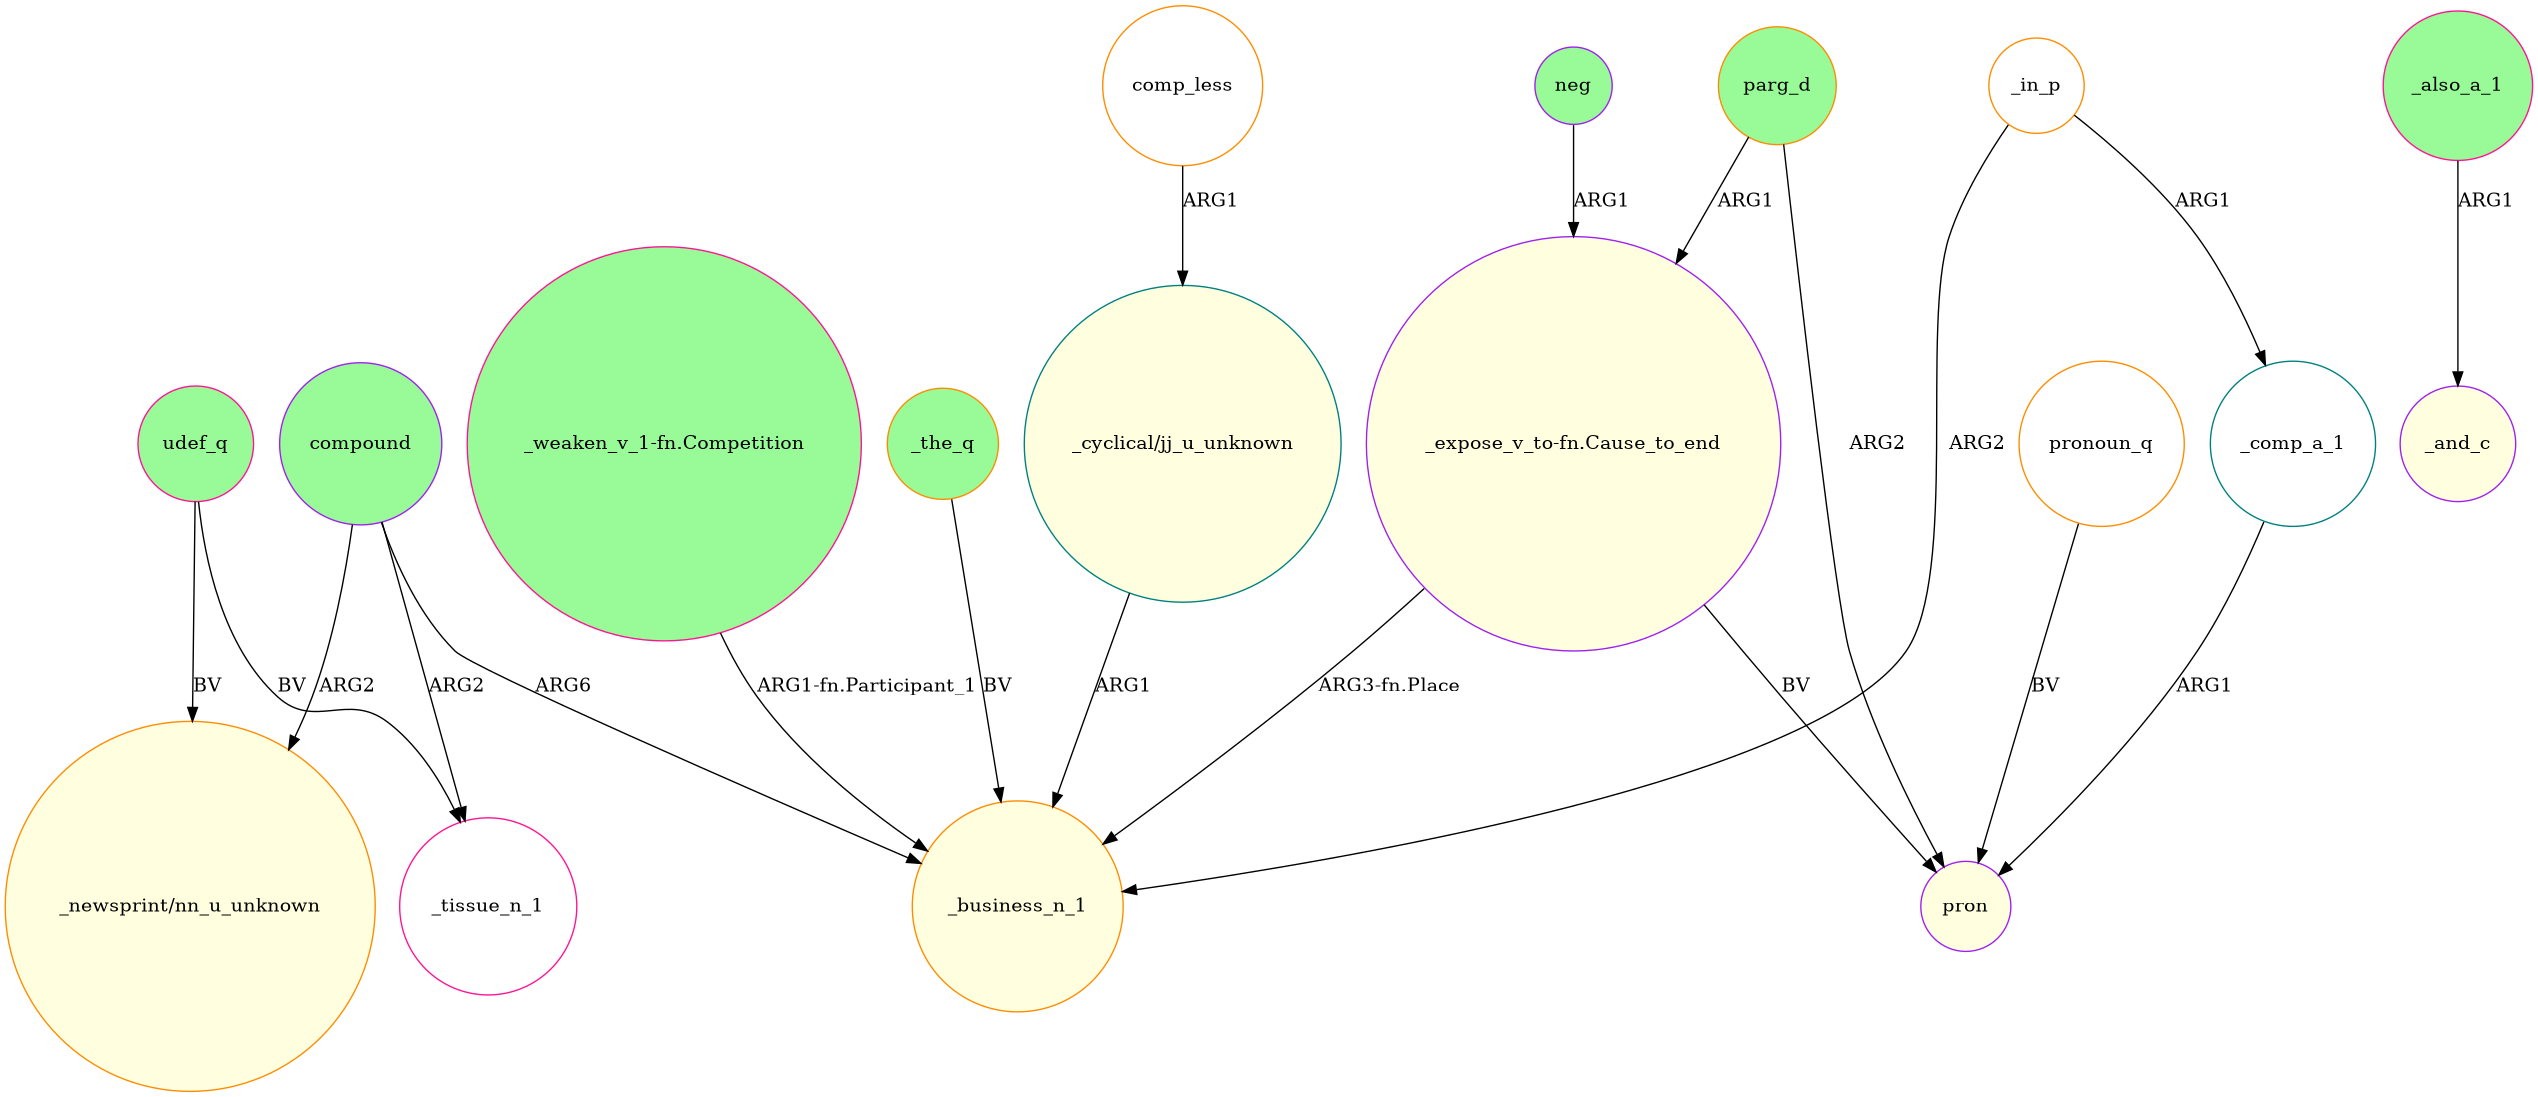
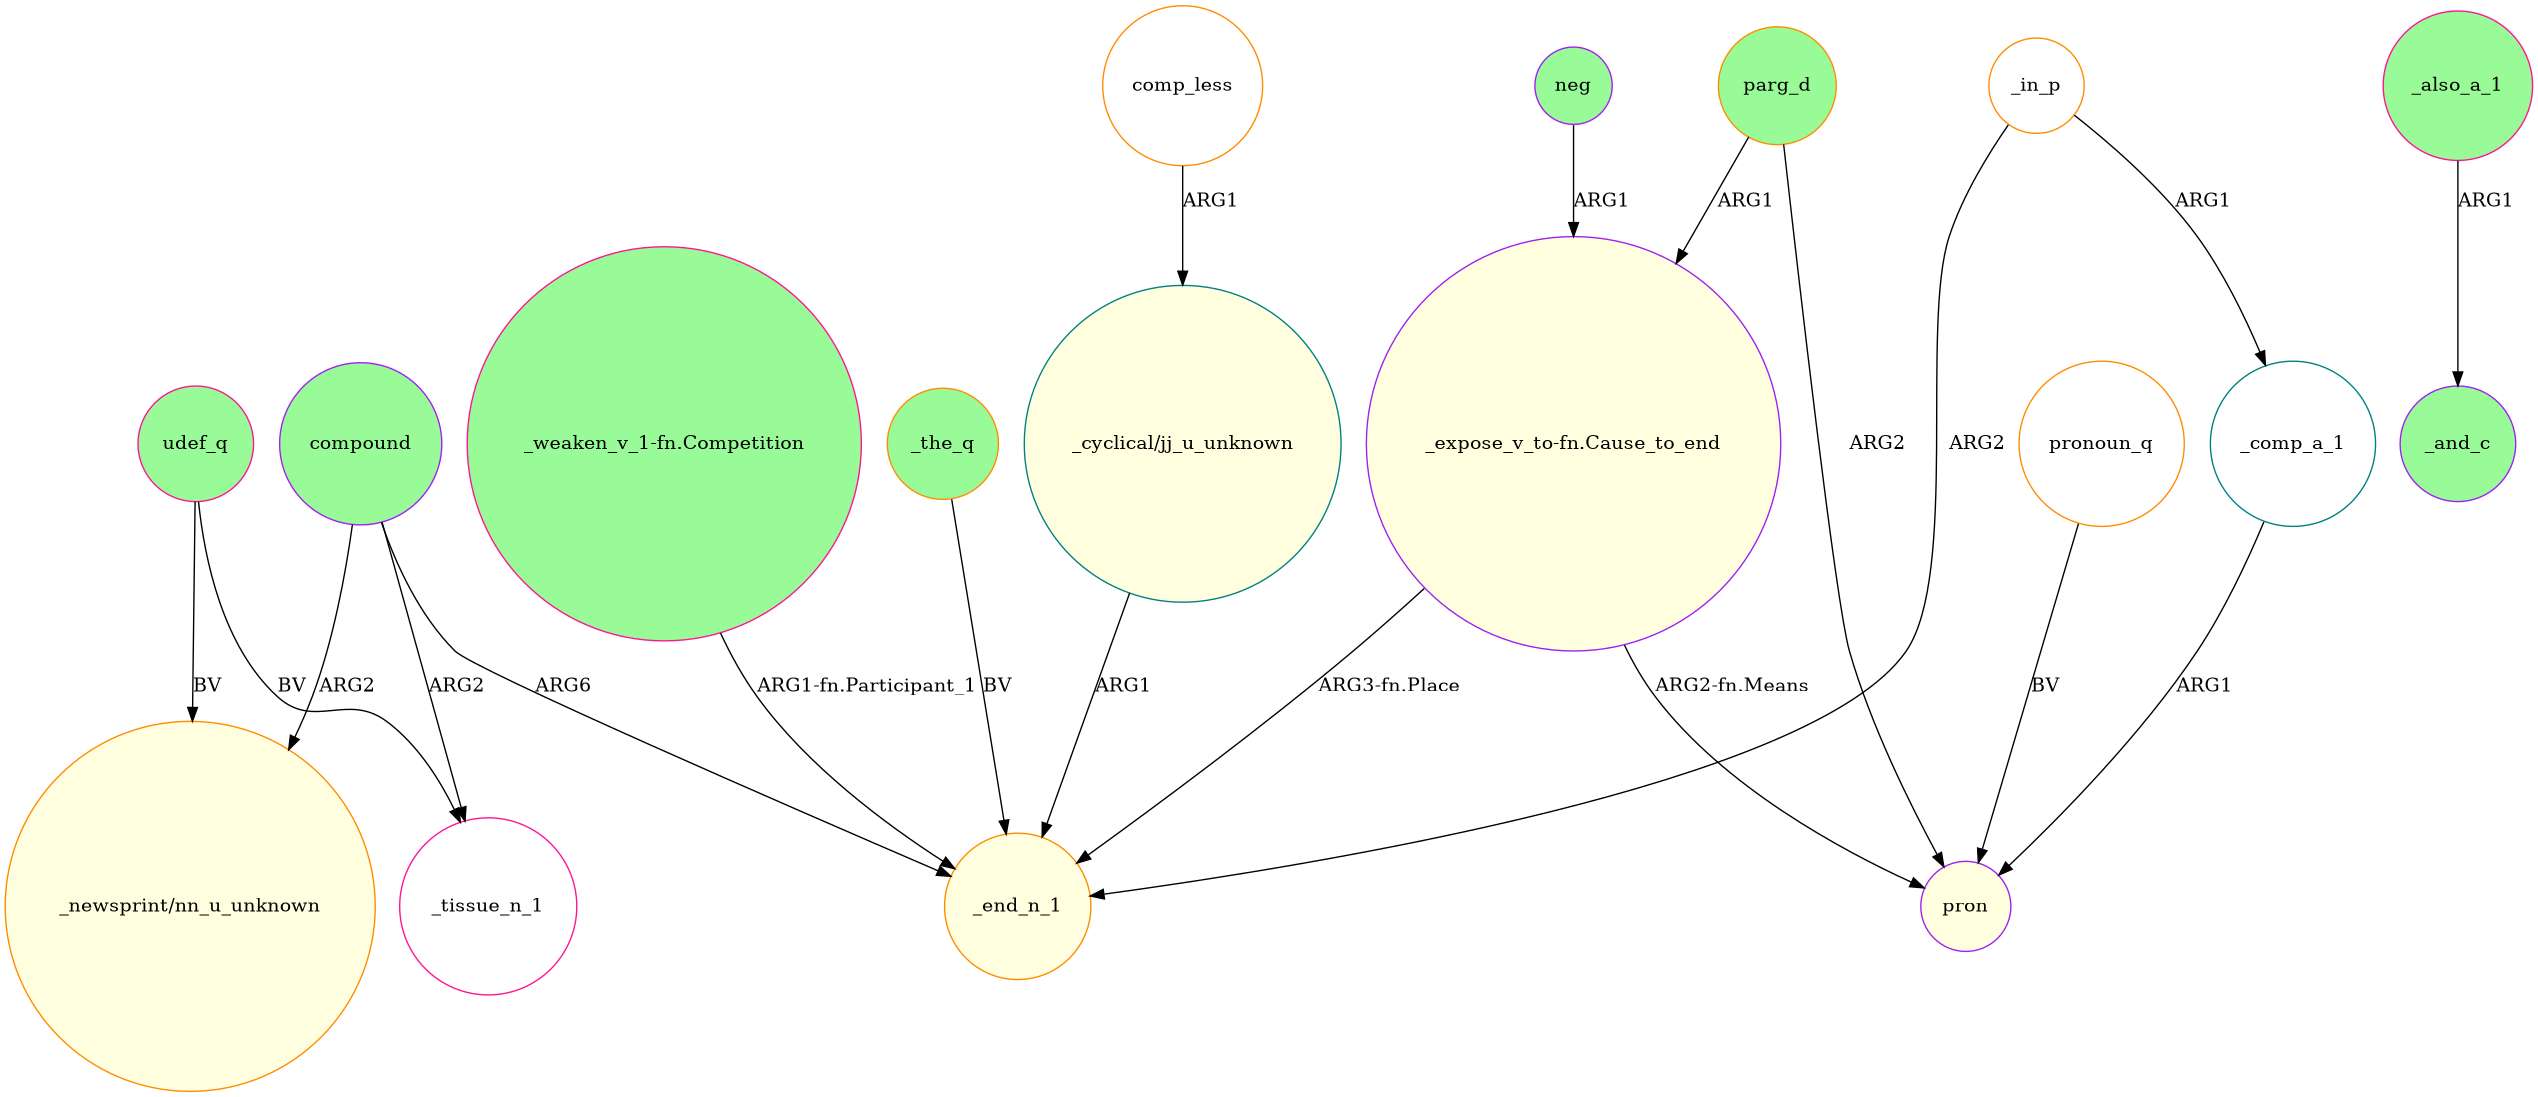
(2458, 444) -> (2458, 444)
(1796, 686) -> (1733, 686)
(1018, 906) -> (1018, 906)
